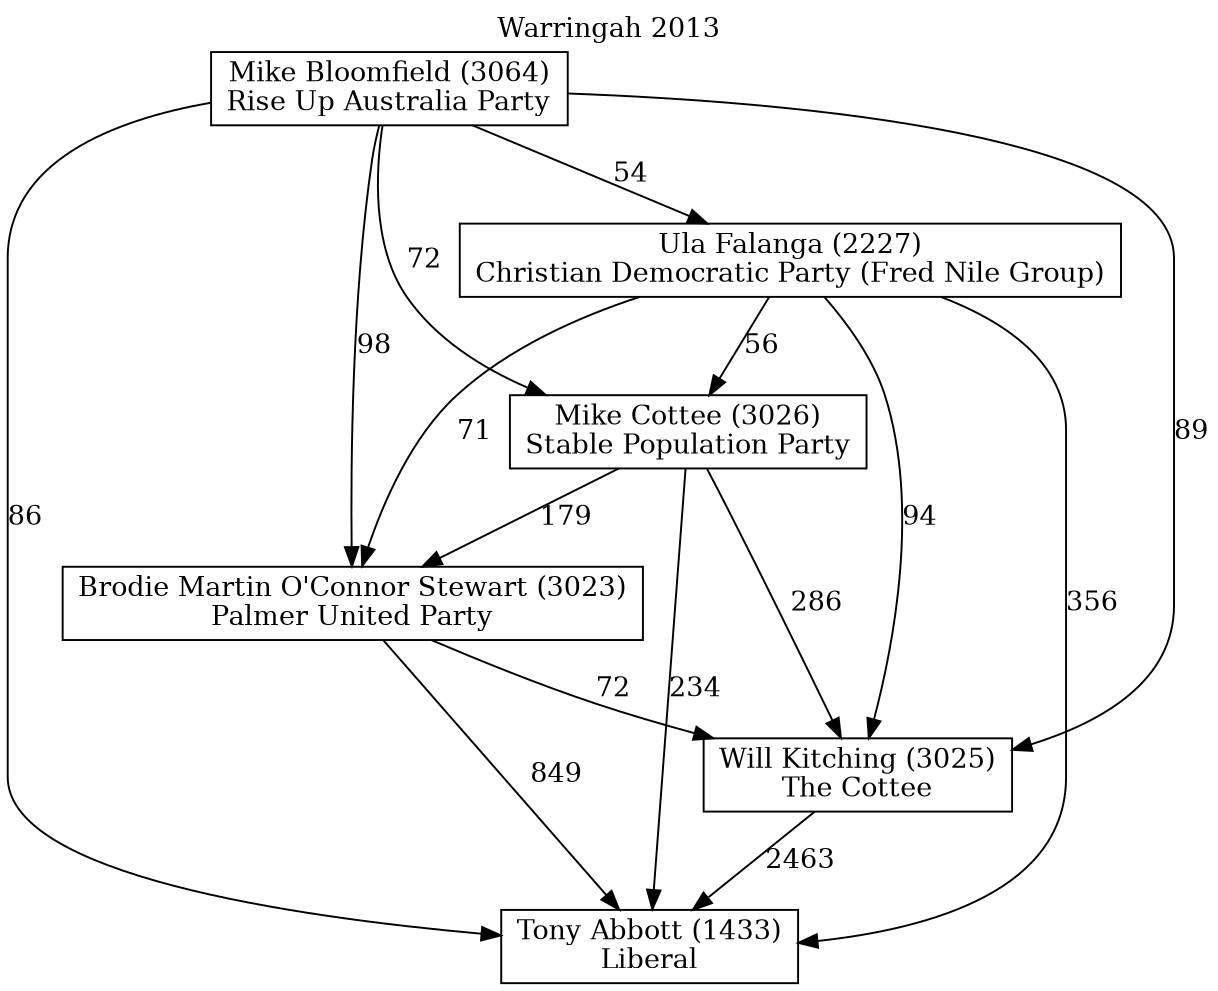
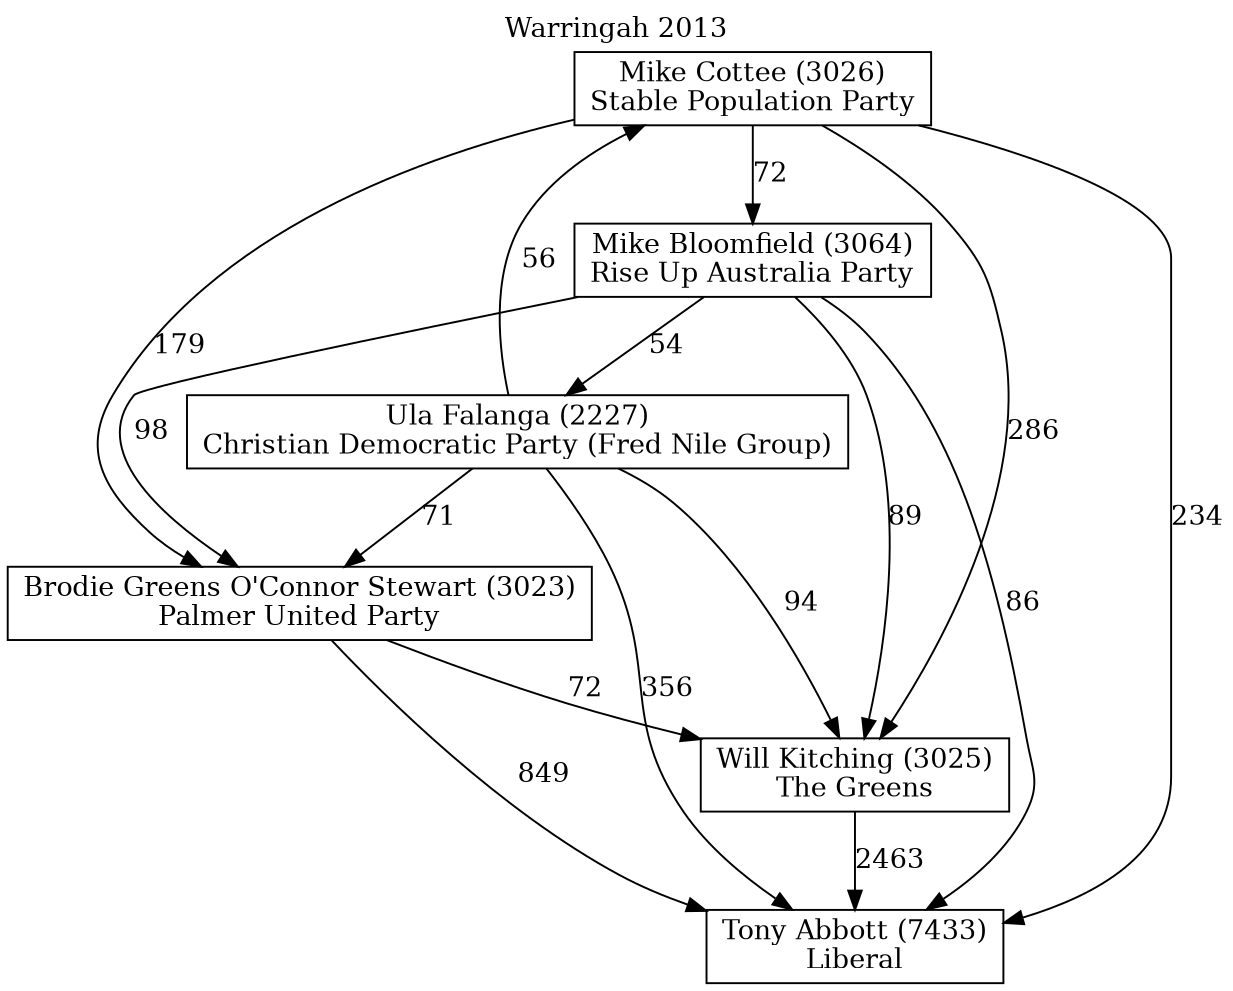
(401, 286) -> (753, 165)
(353, 603) -> (300, 603)
(858, 775) -> (855, 775)
(650, 947) -> (855, 947)
